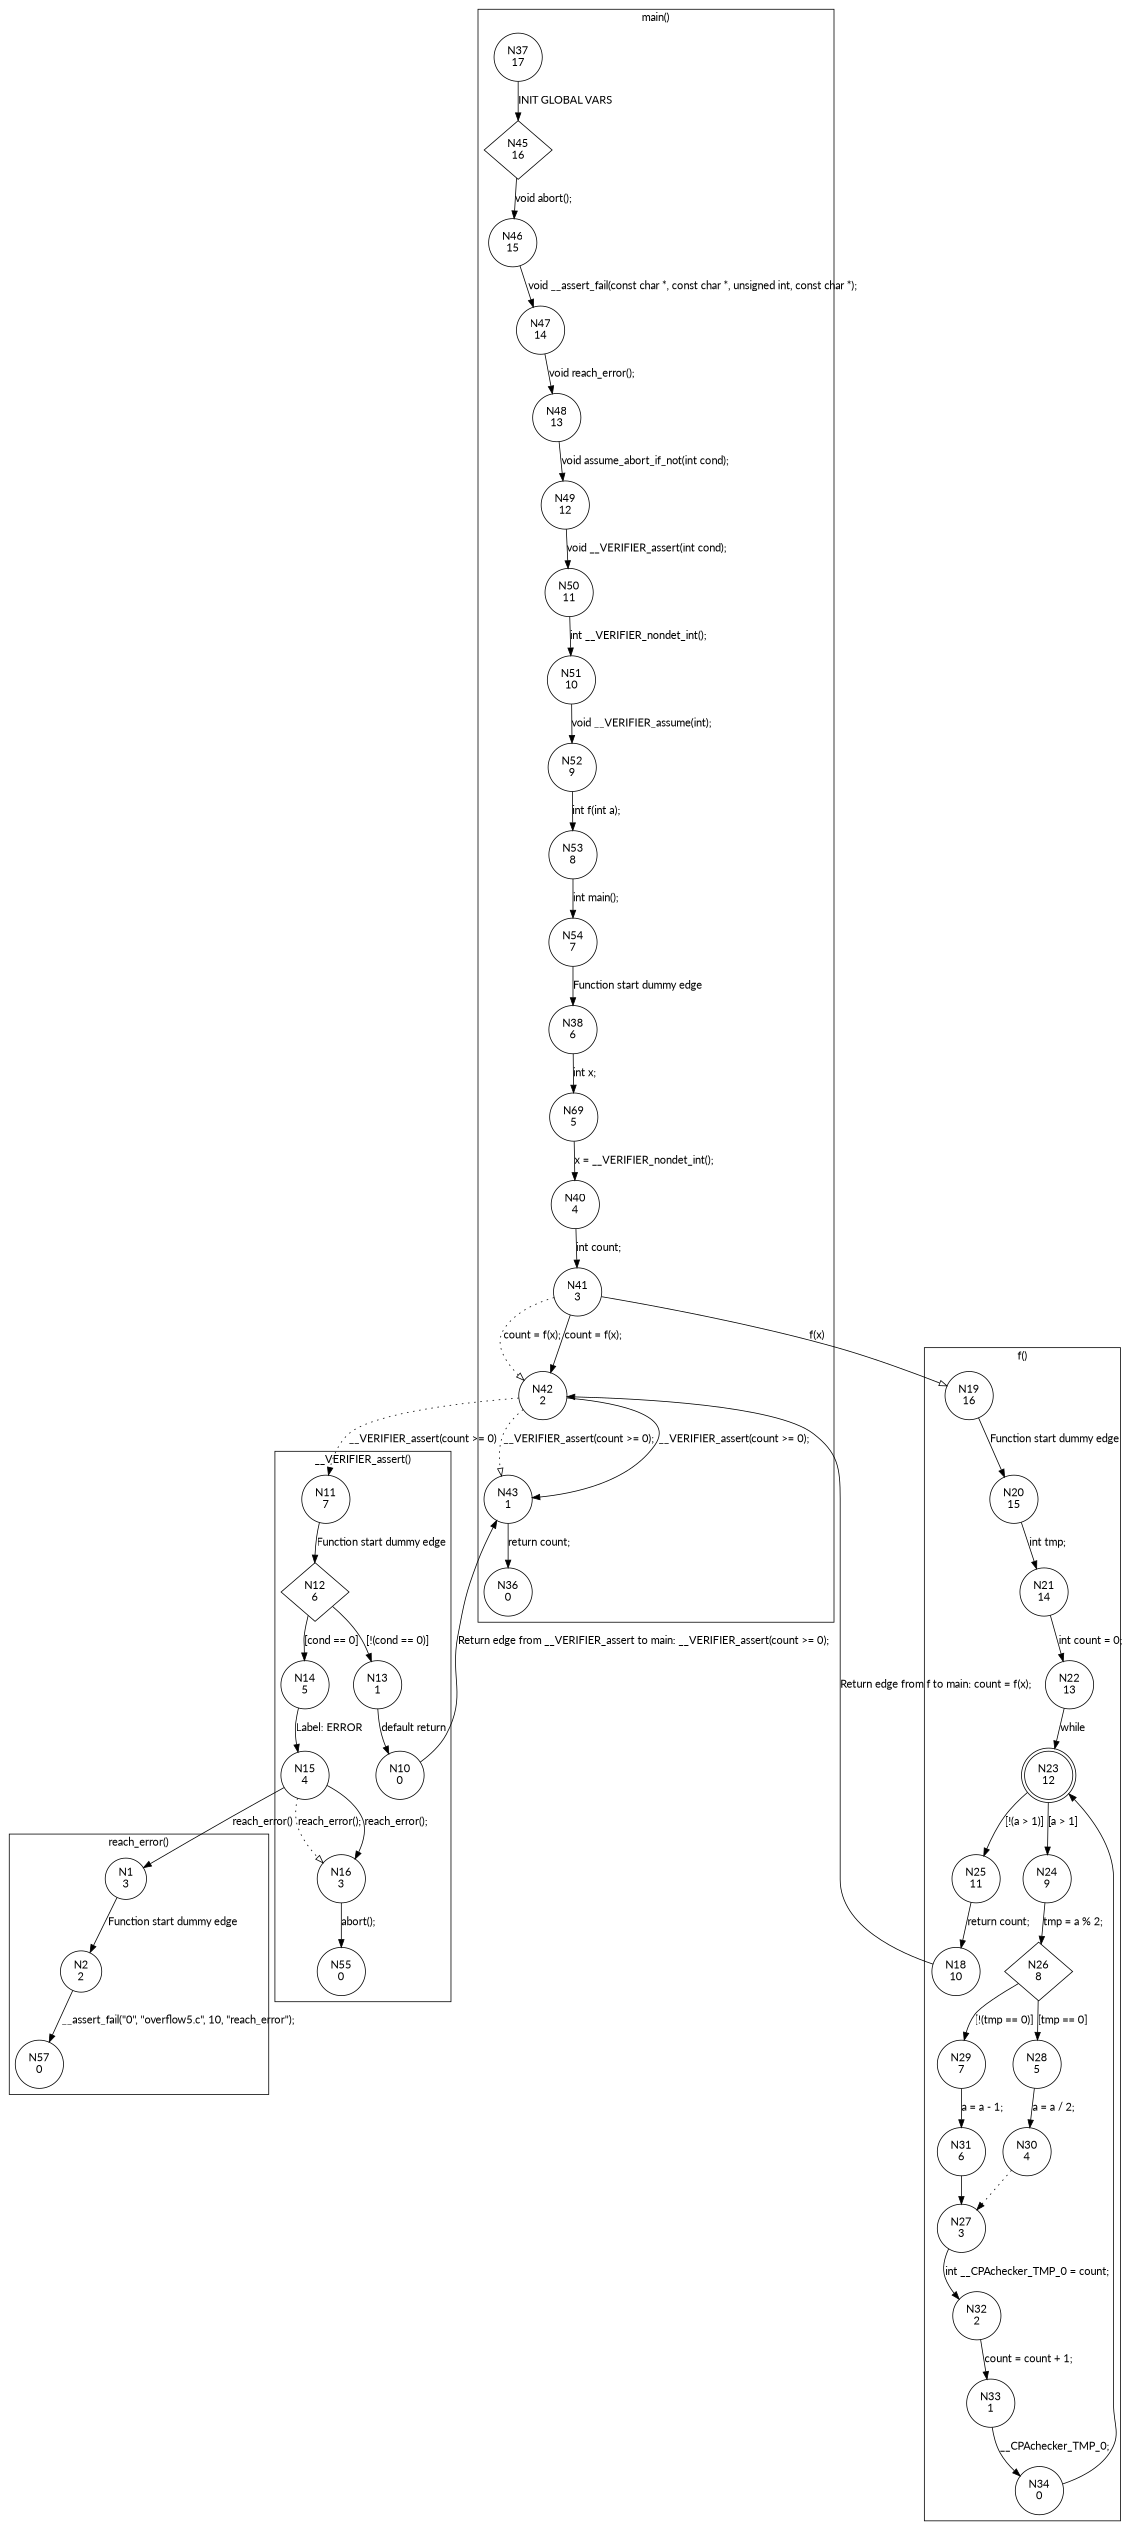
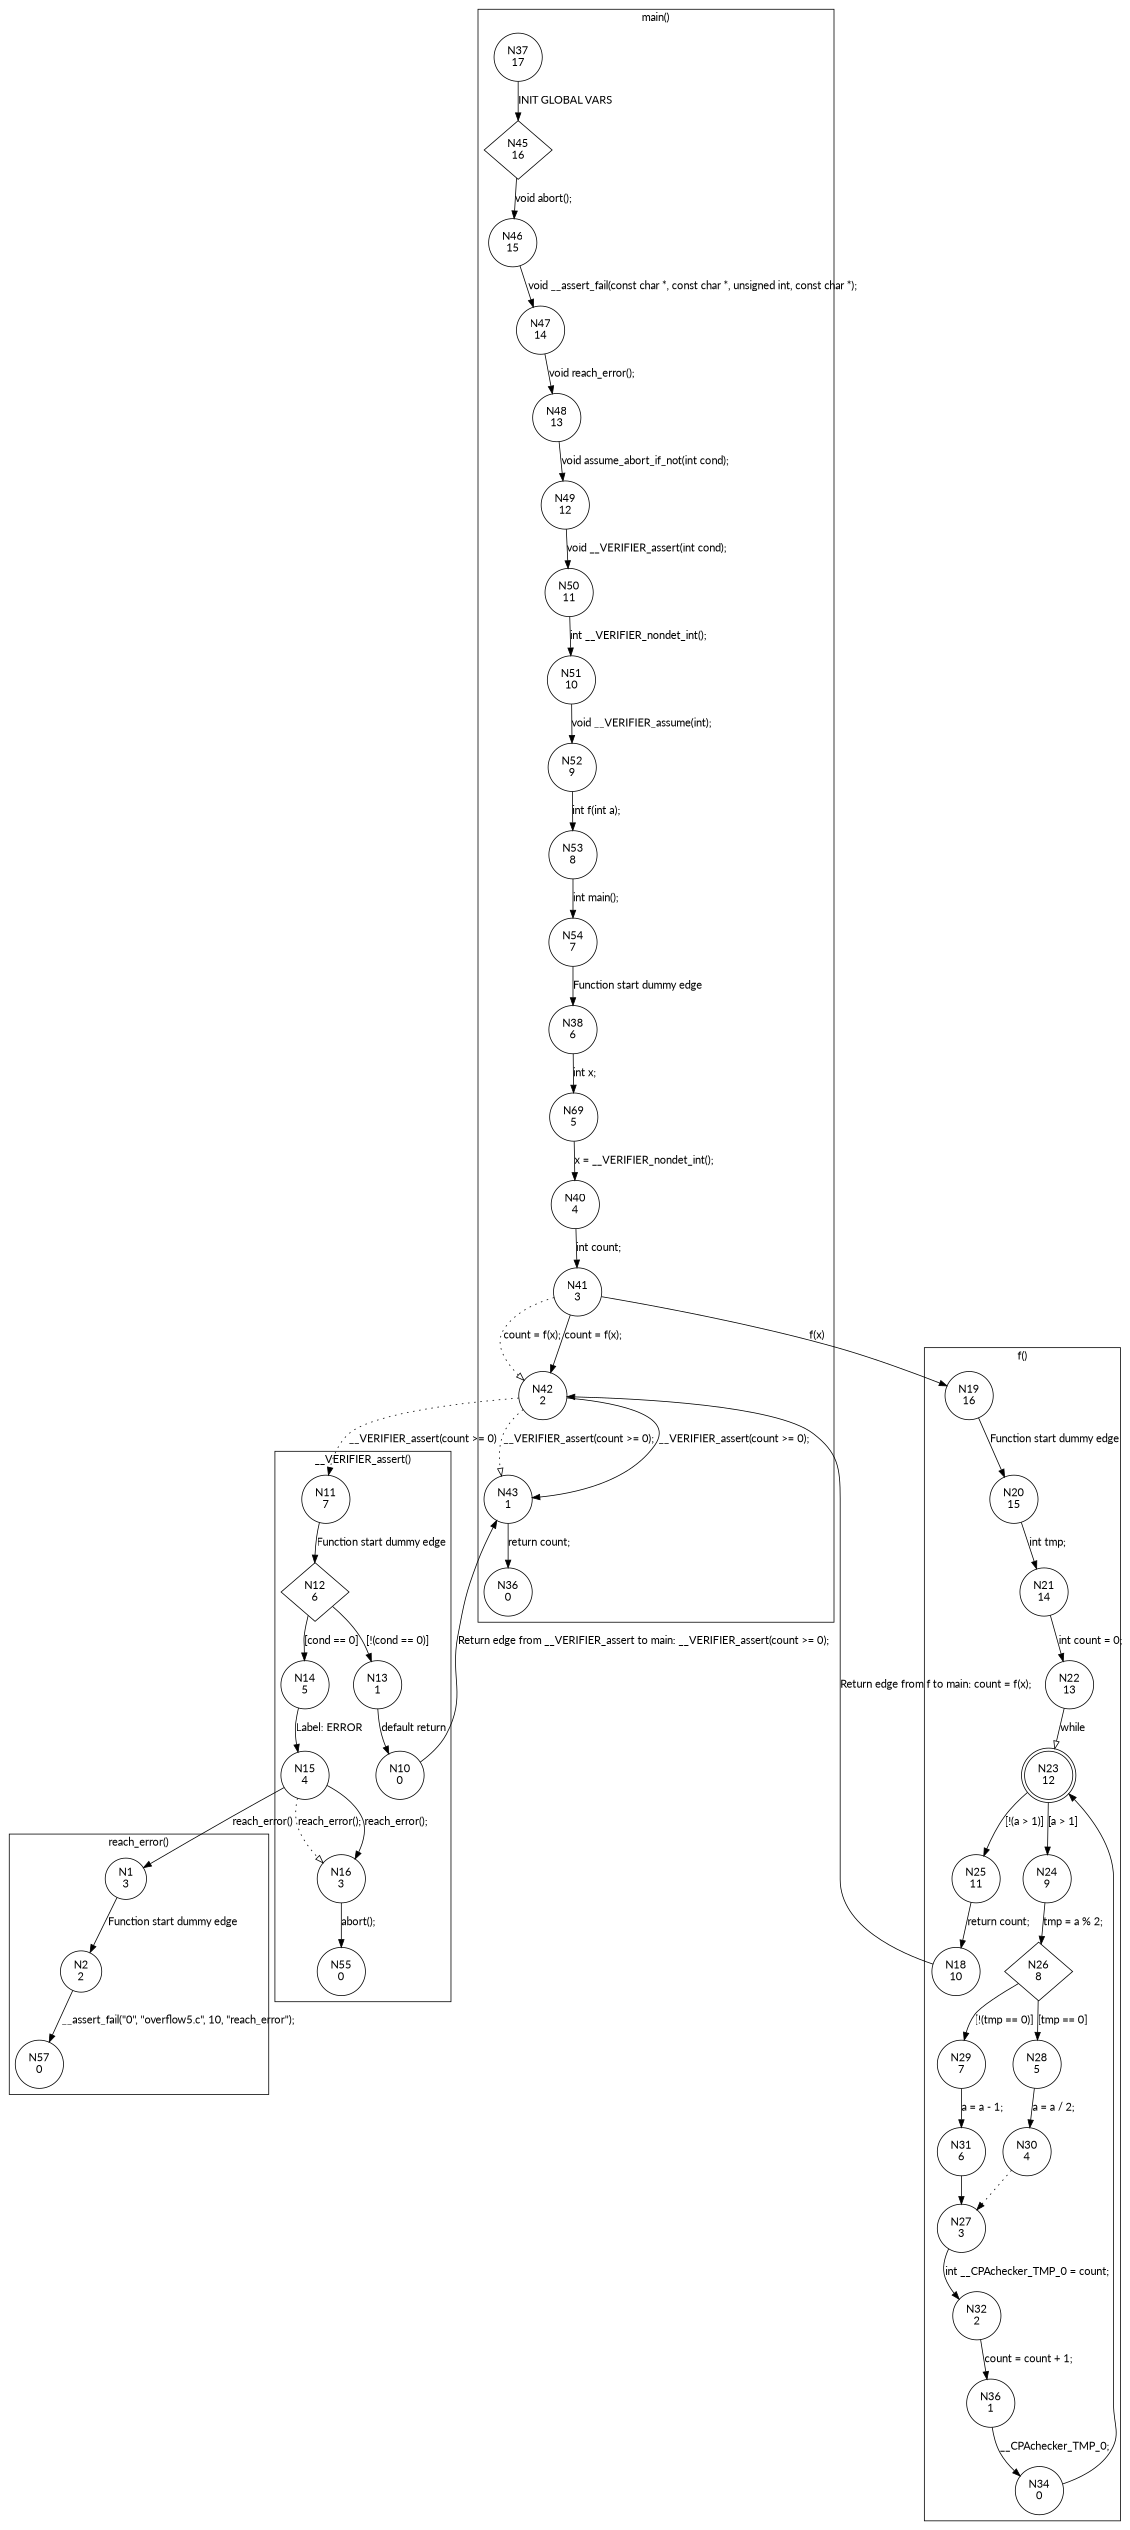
(773, 1331) -> (773, 1331)
(1060, 1725) -> (1060, 1725)
(991, 2403) -> (991, 2403)
